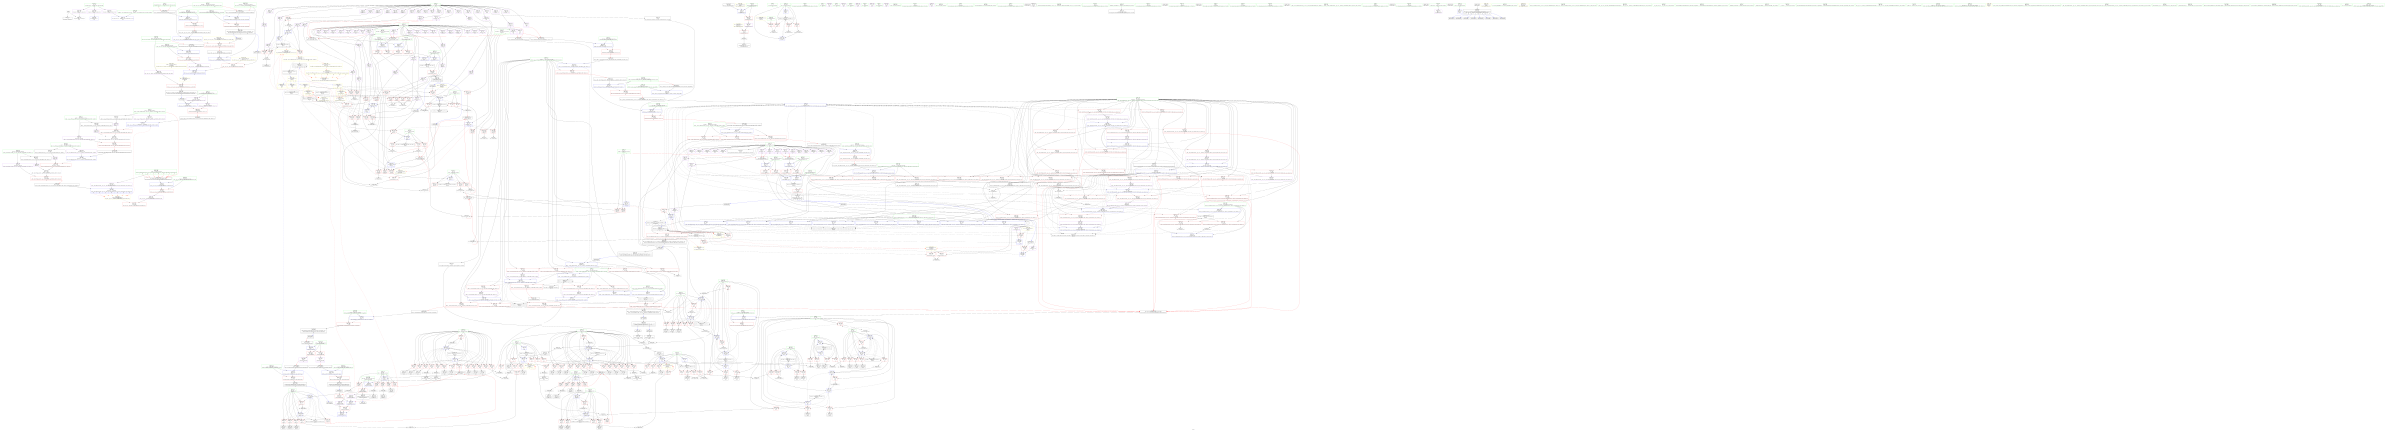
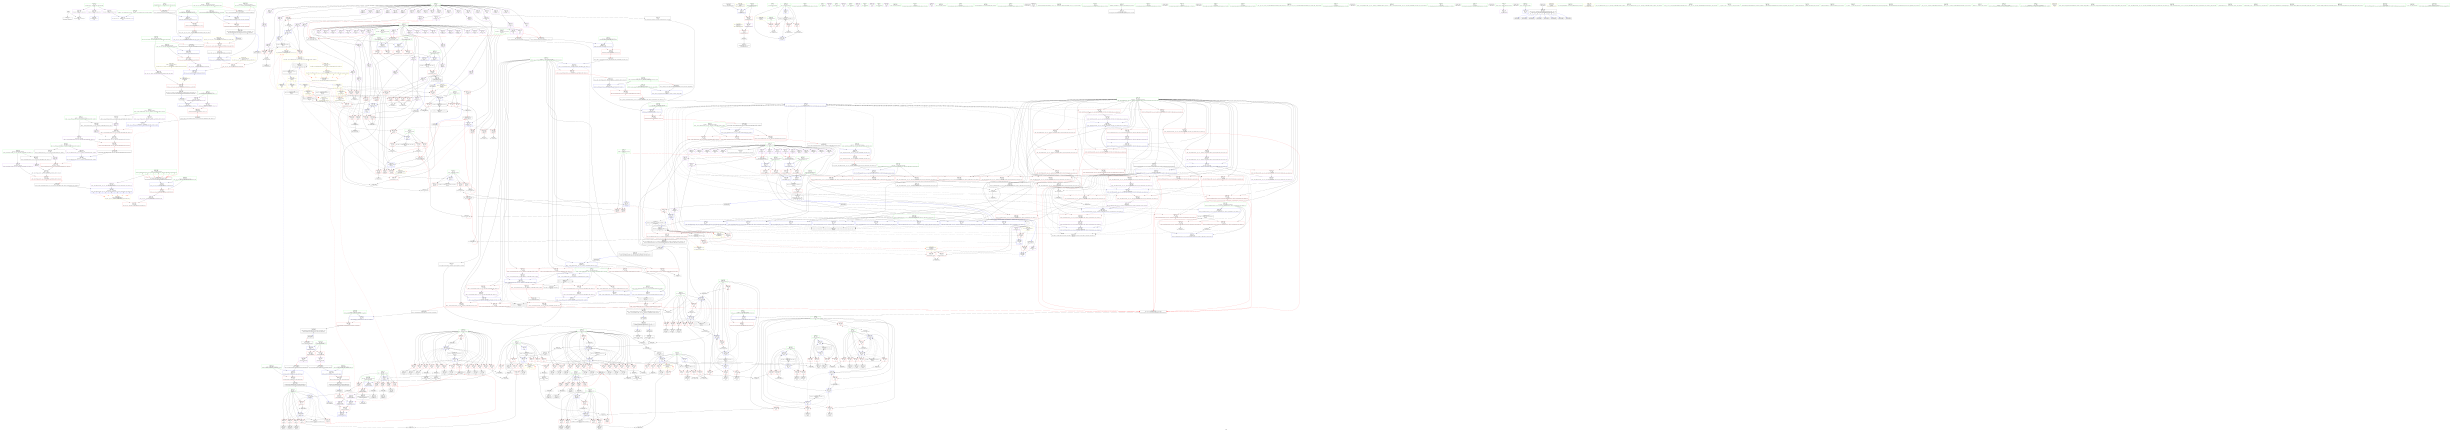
none -> (1289, 5)
